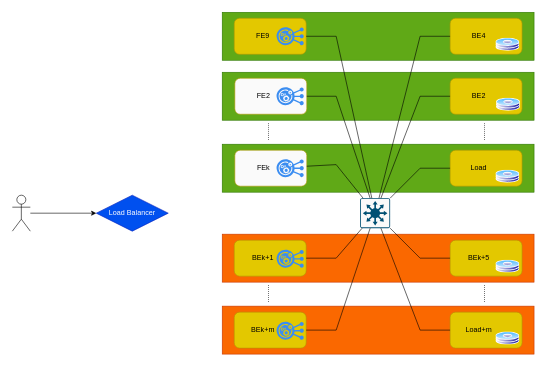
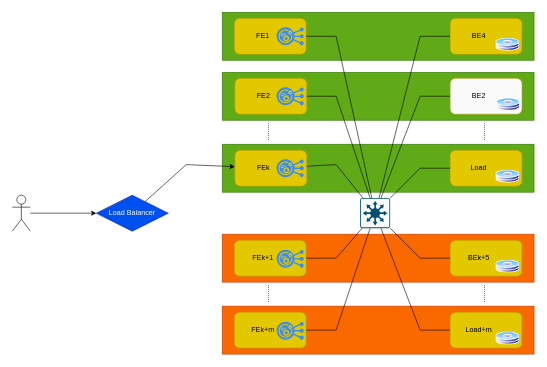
(263, 36) -> (263, 36)
(271, 96) -> (271, 96)
(486, 96) -> (486, 96)
(271, 168) -> (271, 168)
none -> (182, 169)
(263, 258) -> (263, 258)
(263, 330) -> (263, 330)
